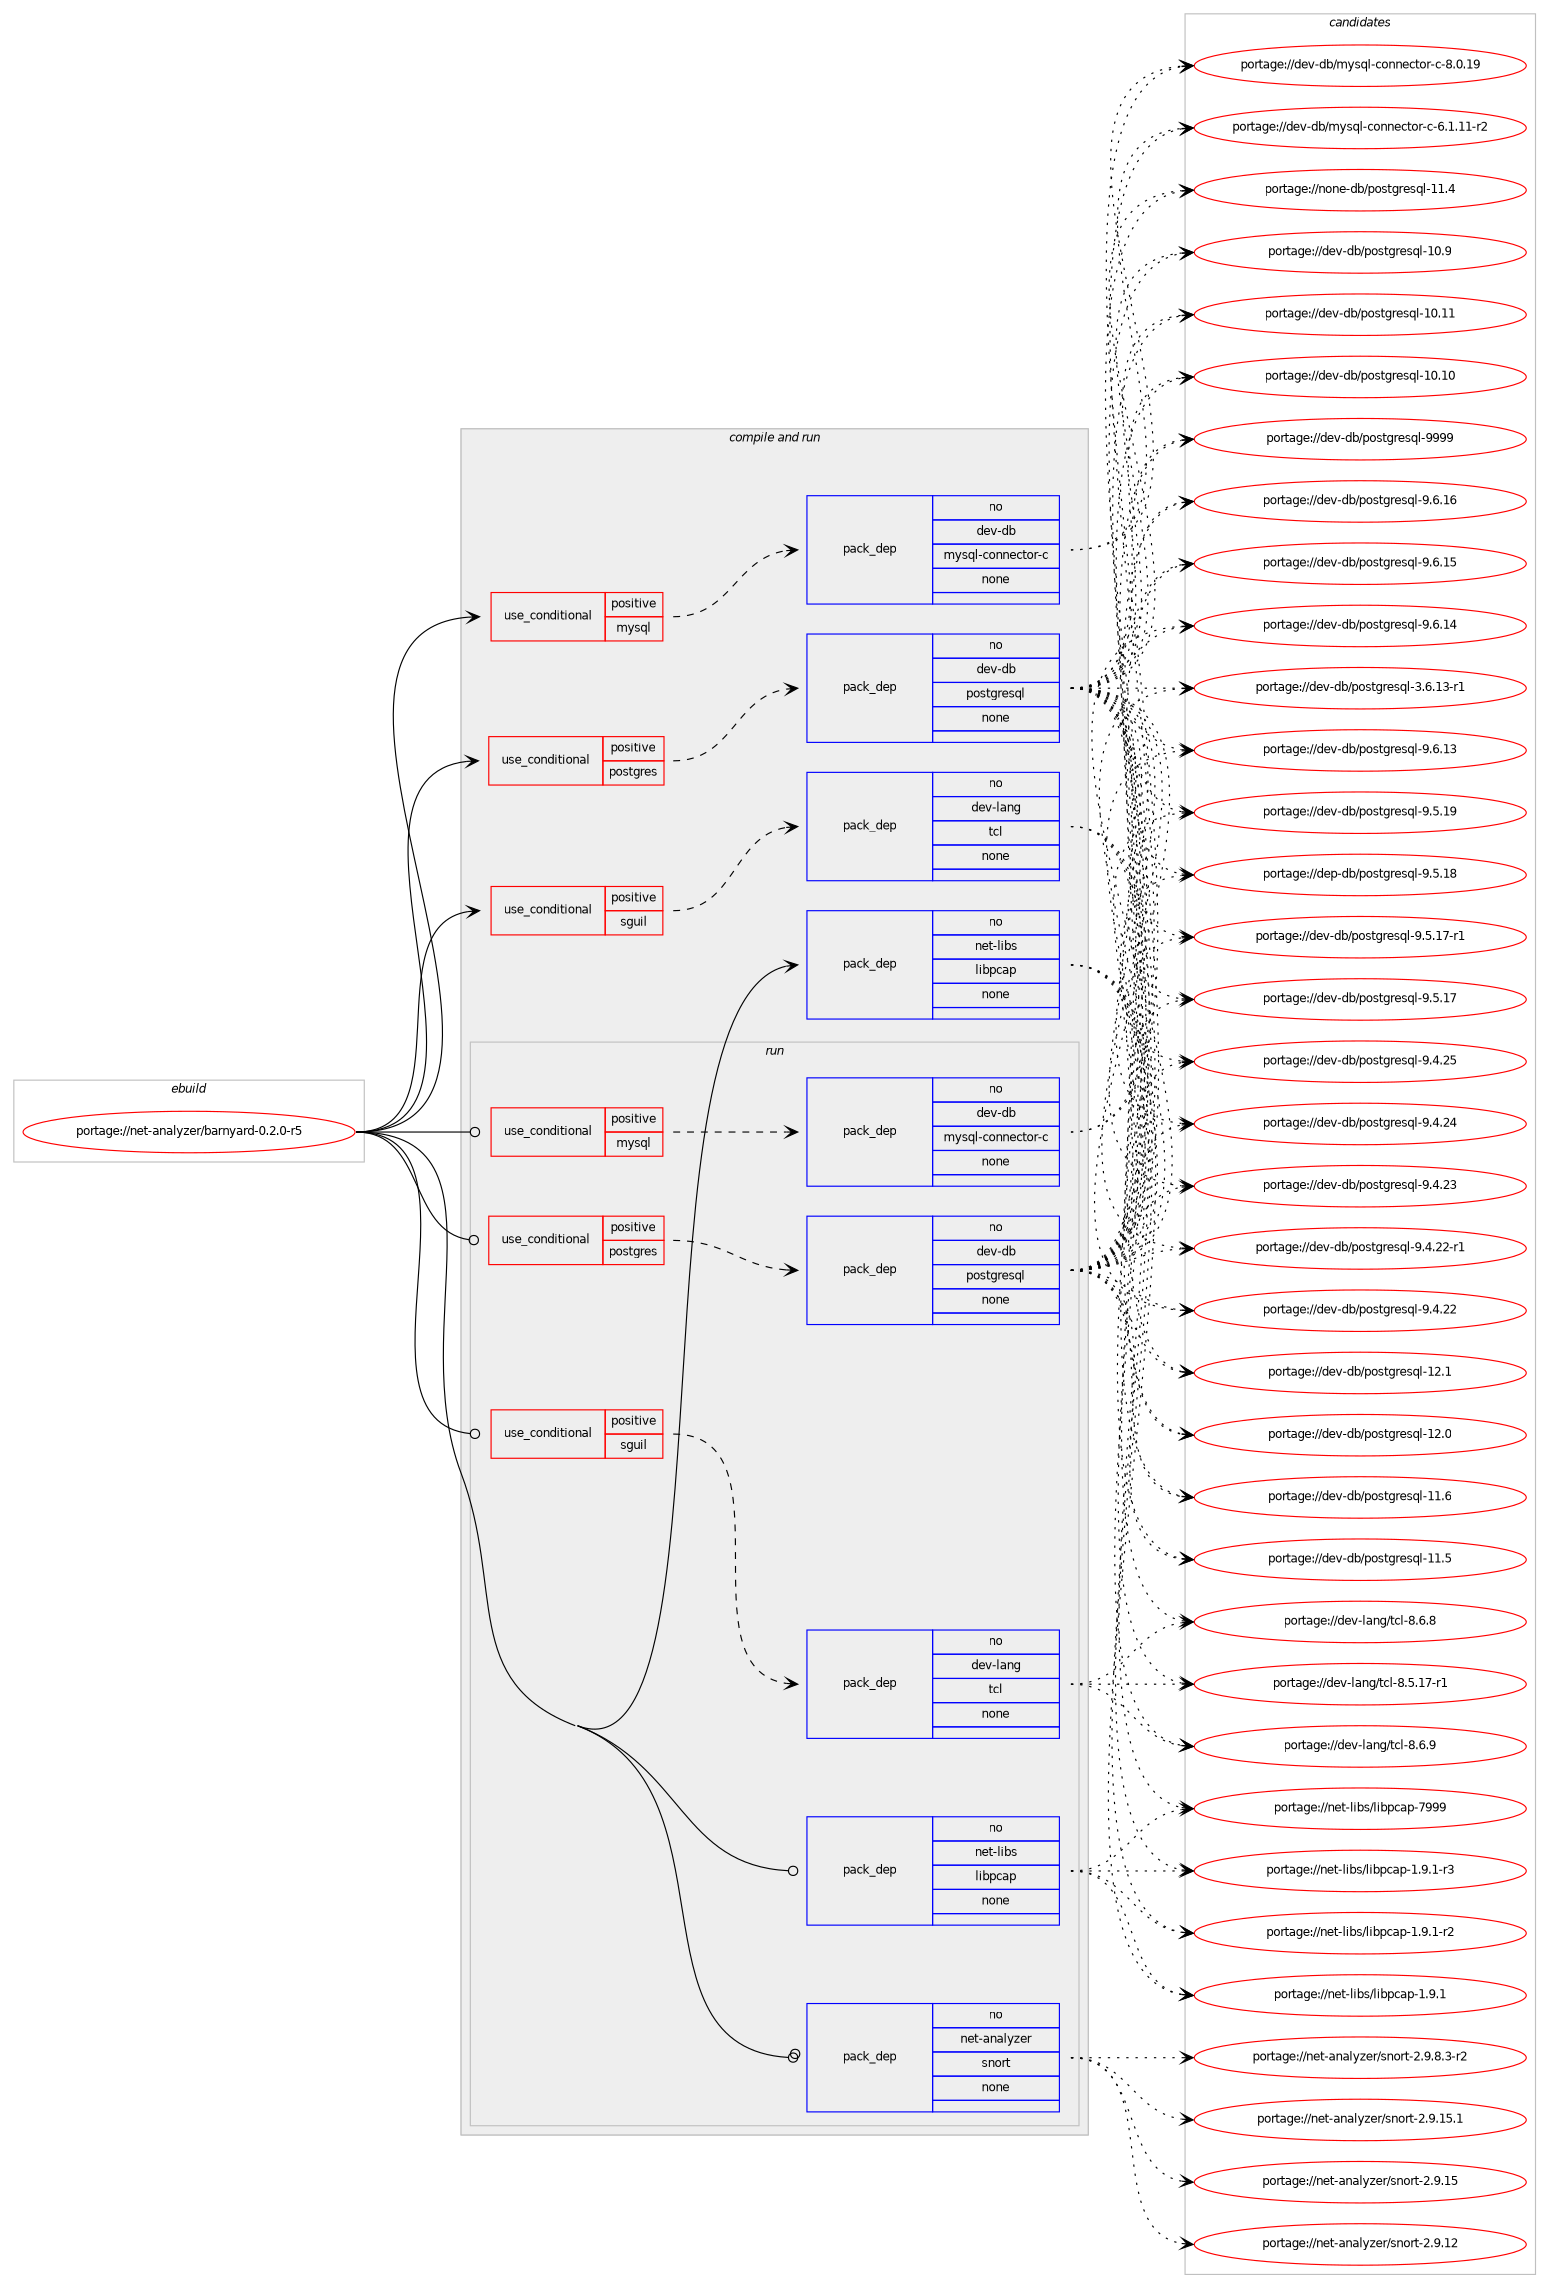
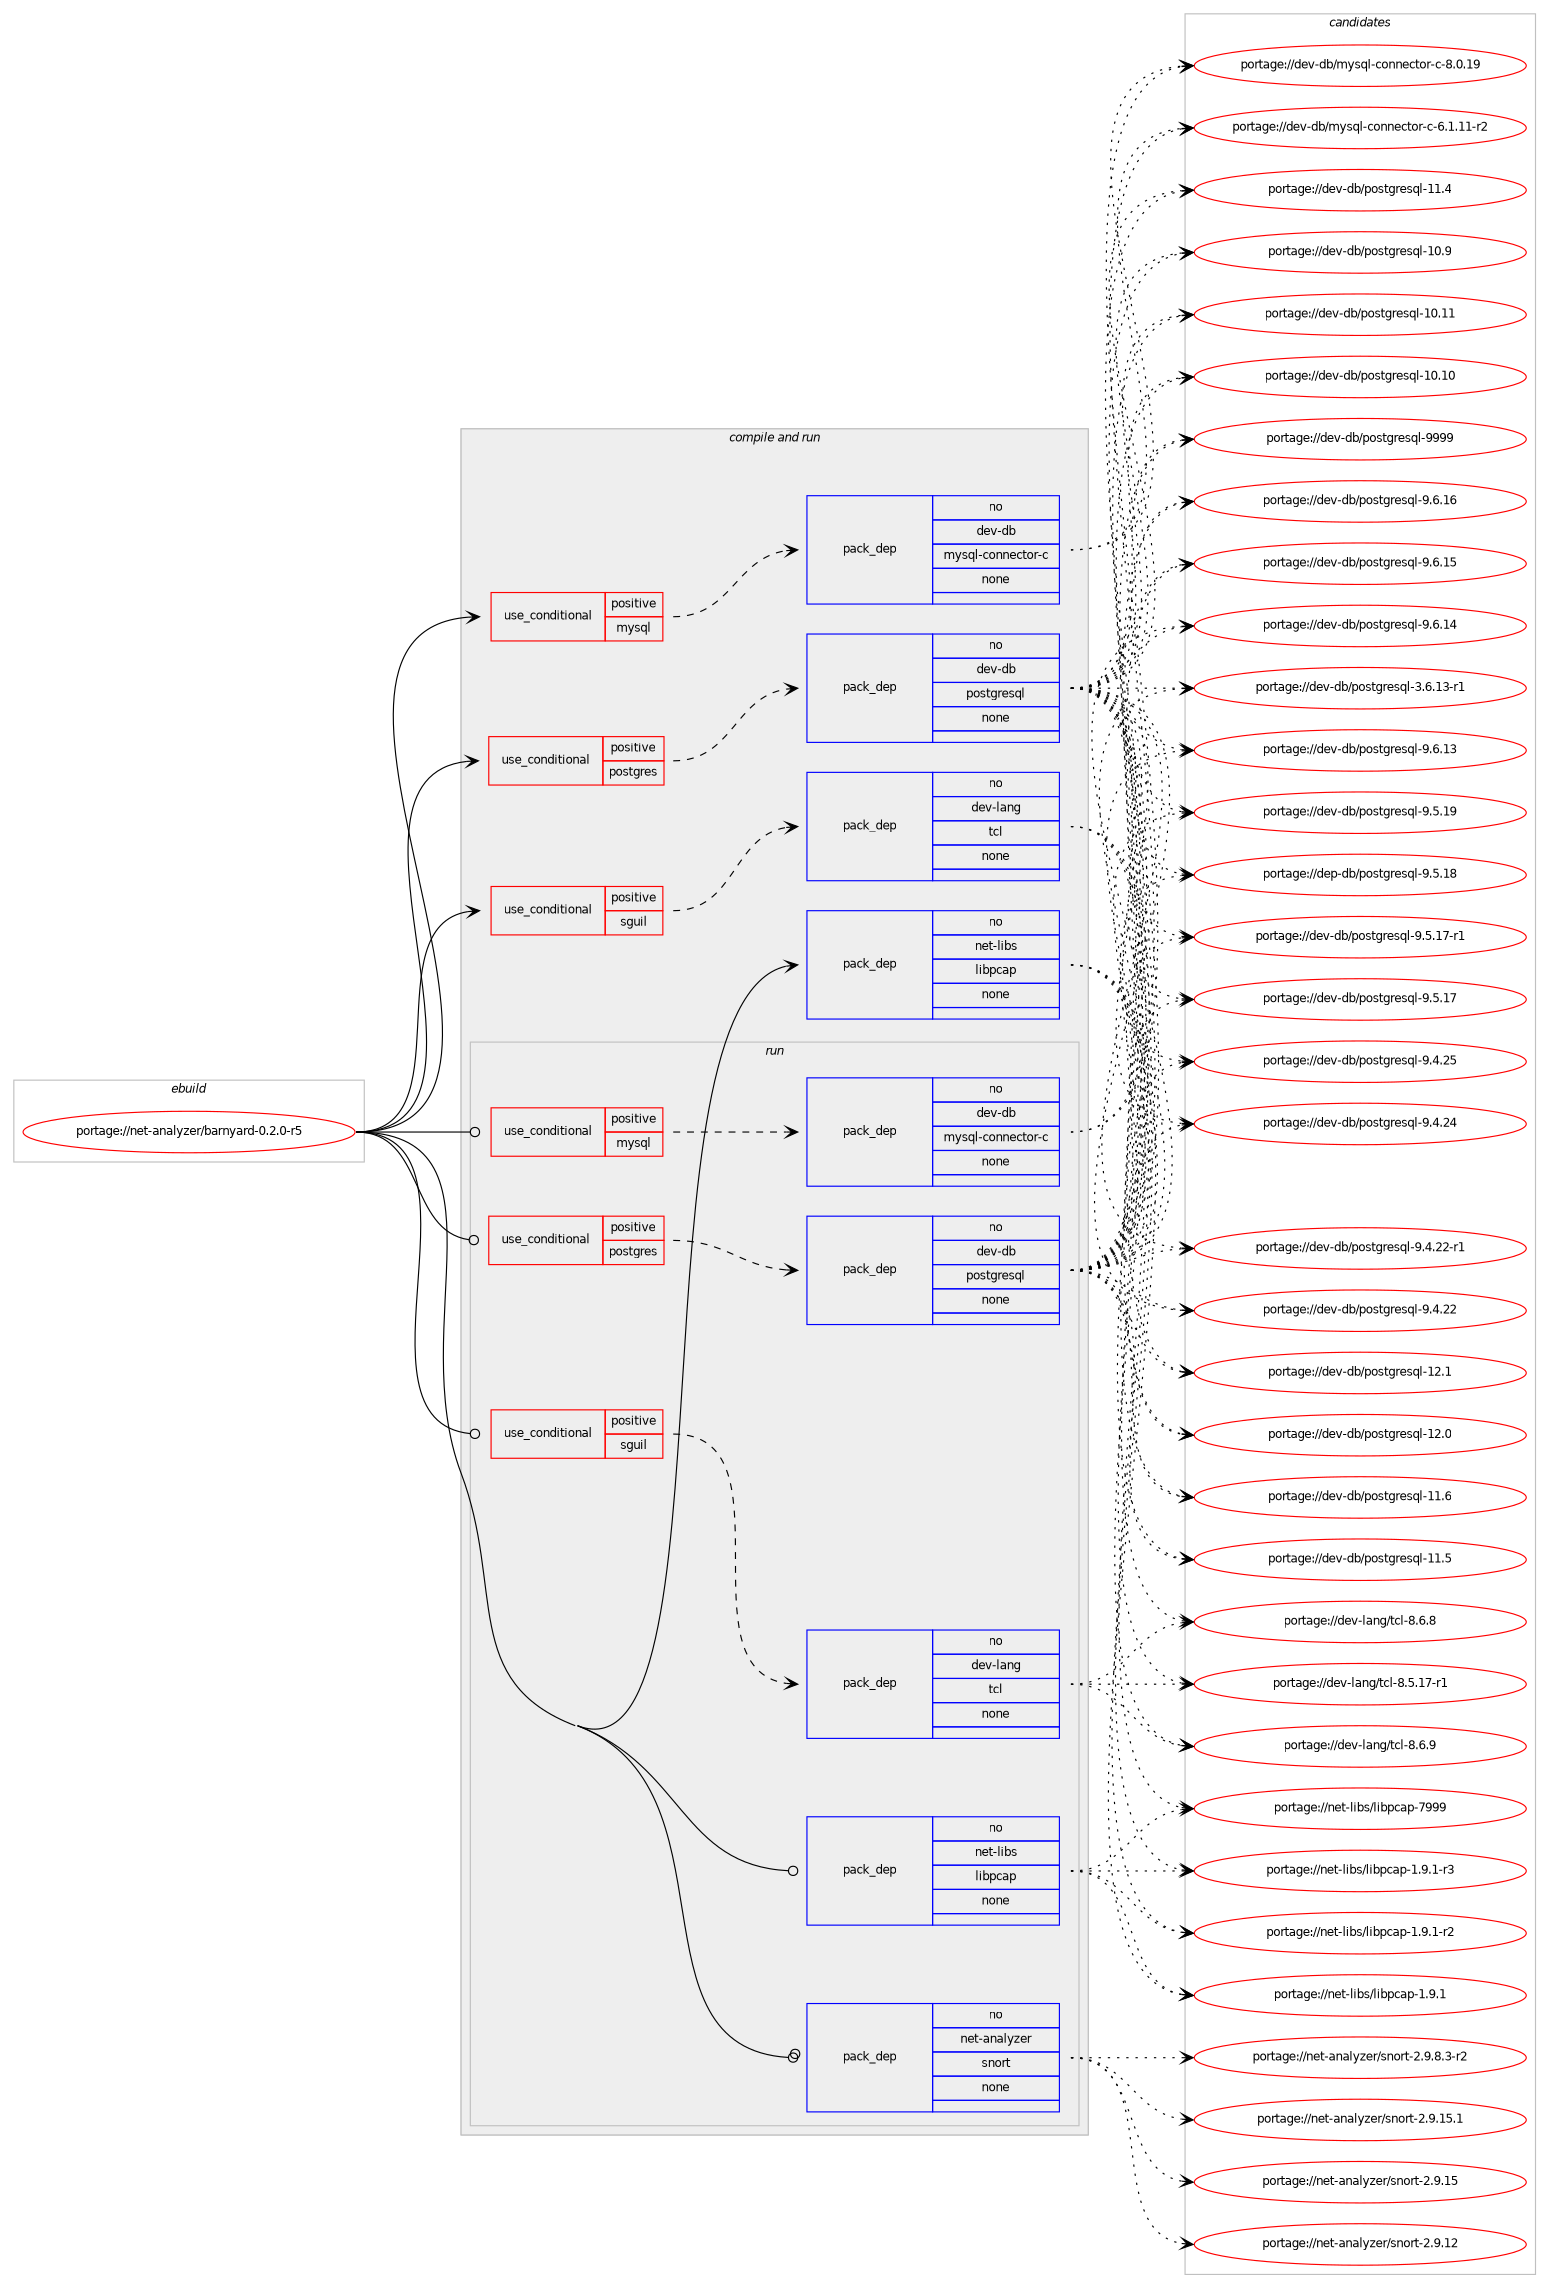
(1360, 190) -> (1360, 190)
(1360, 1186) -> none
